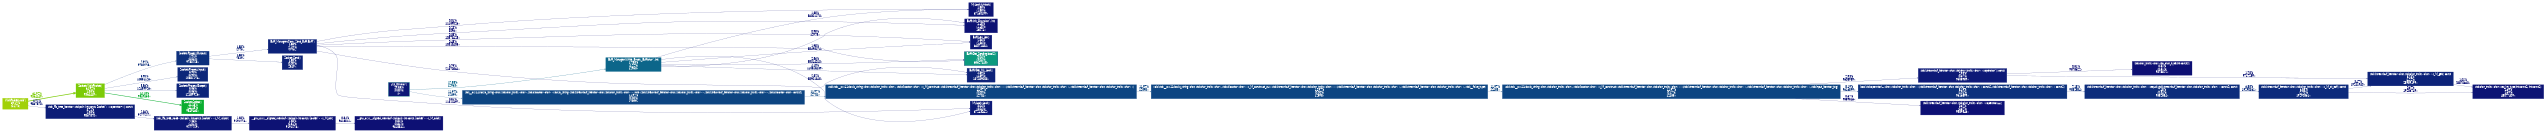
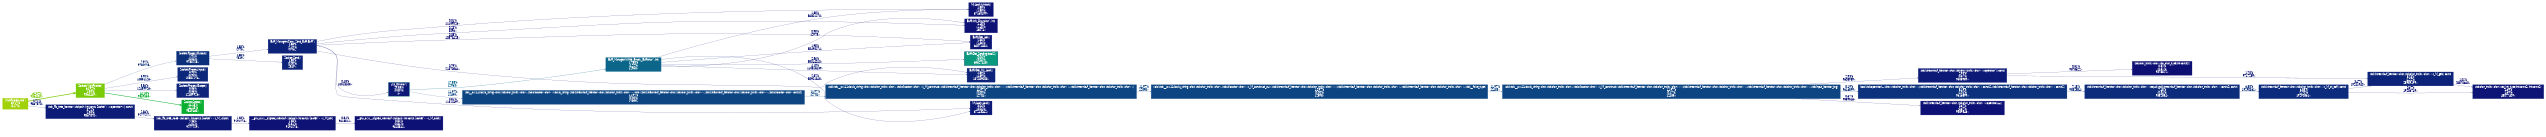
(981, 42) -> (981, 42)
(641, 47) -> (339, 87)
